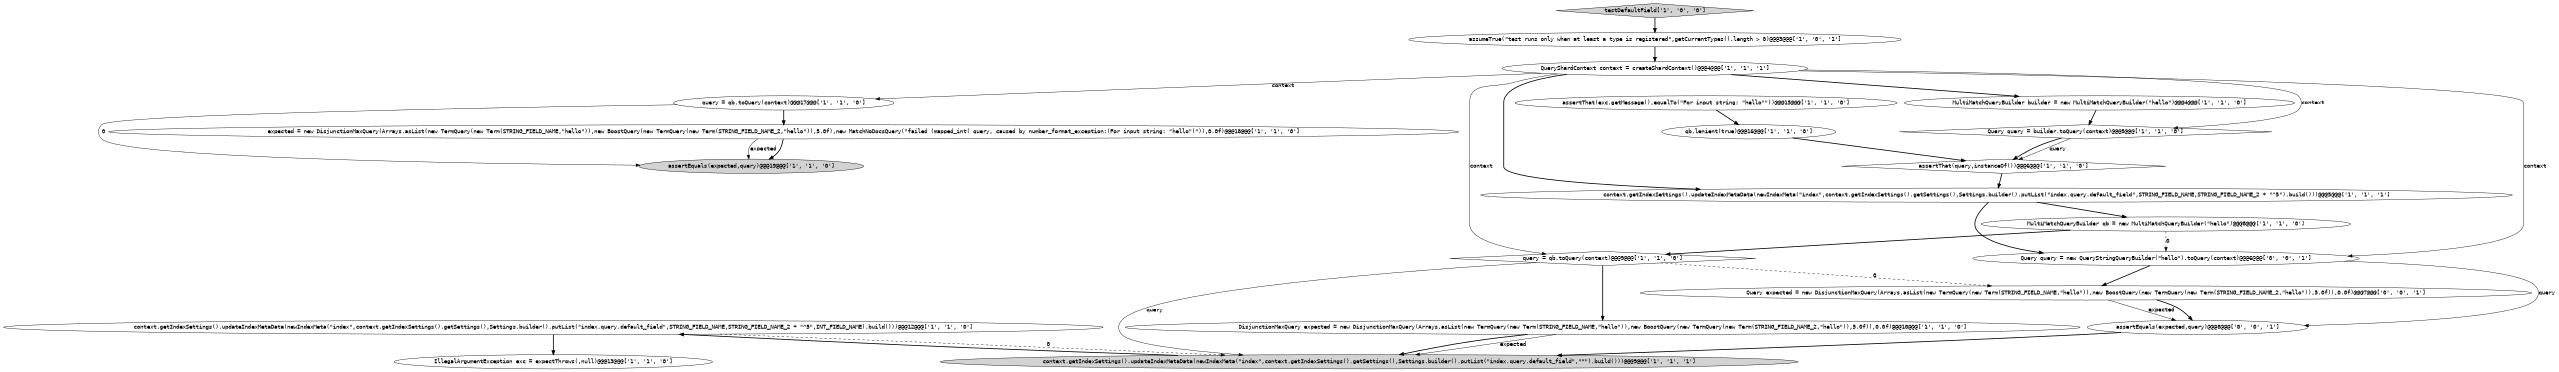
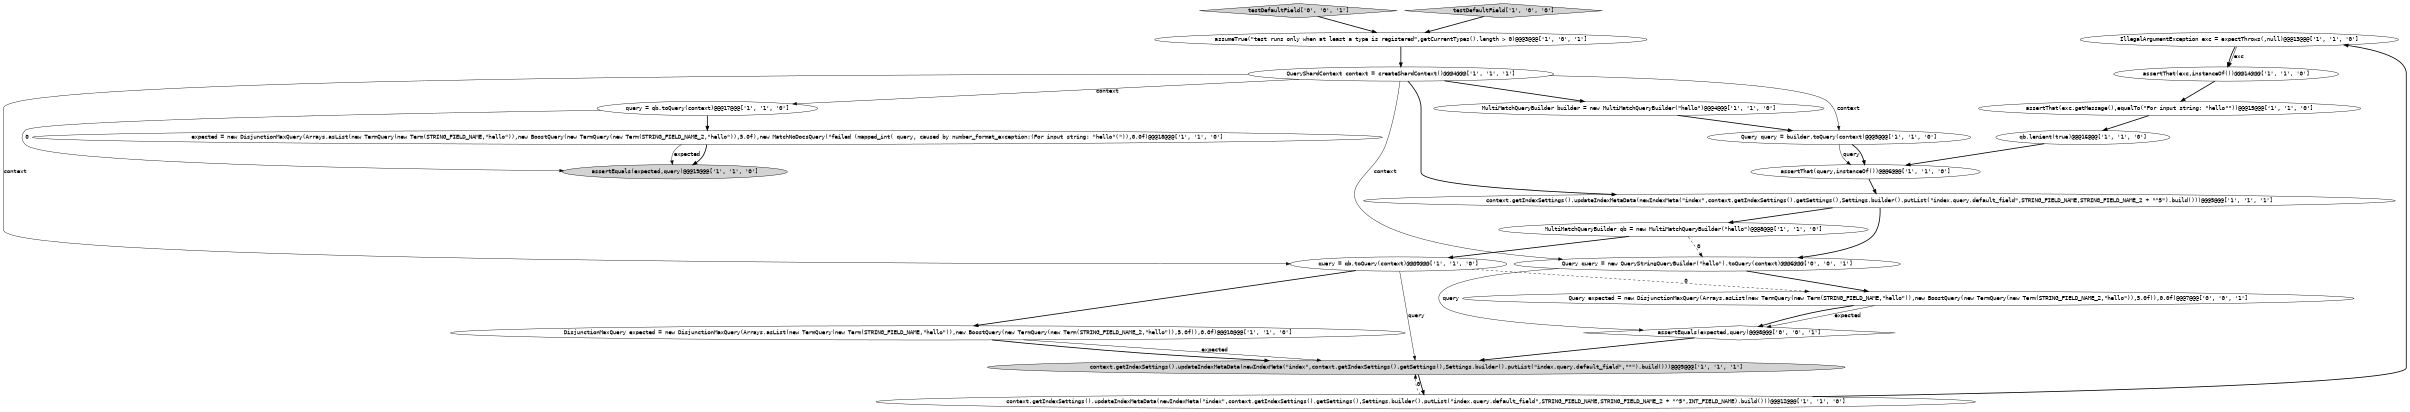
none -> (1298, 11)
none -> (2226, 74)
(2086, 132) -> (1839, 137)
(2004, 166) -> (1866, 172)
(1603, 258) -> (1398, 264)
(2198, 327) -> (1739, 333)
